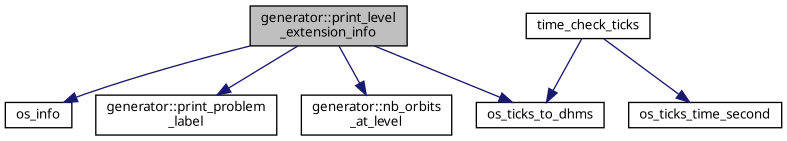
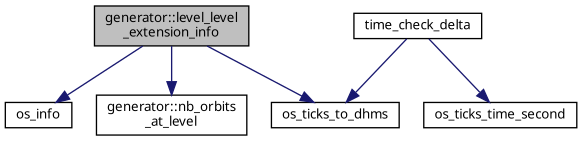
(329, 26) -> (172, 26)
(588, 26) -> (418, 26)
(186, 115) -> none
